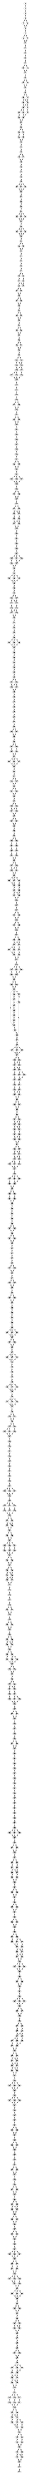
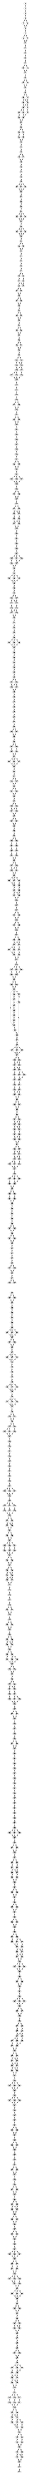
(12, 1288) -> none
